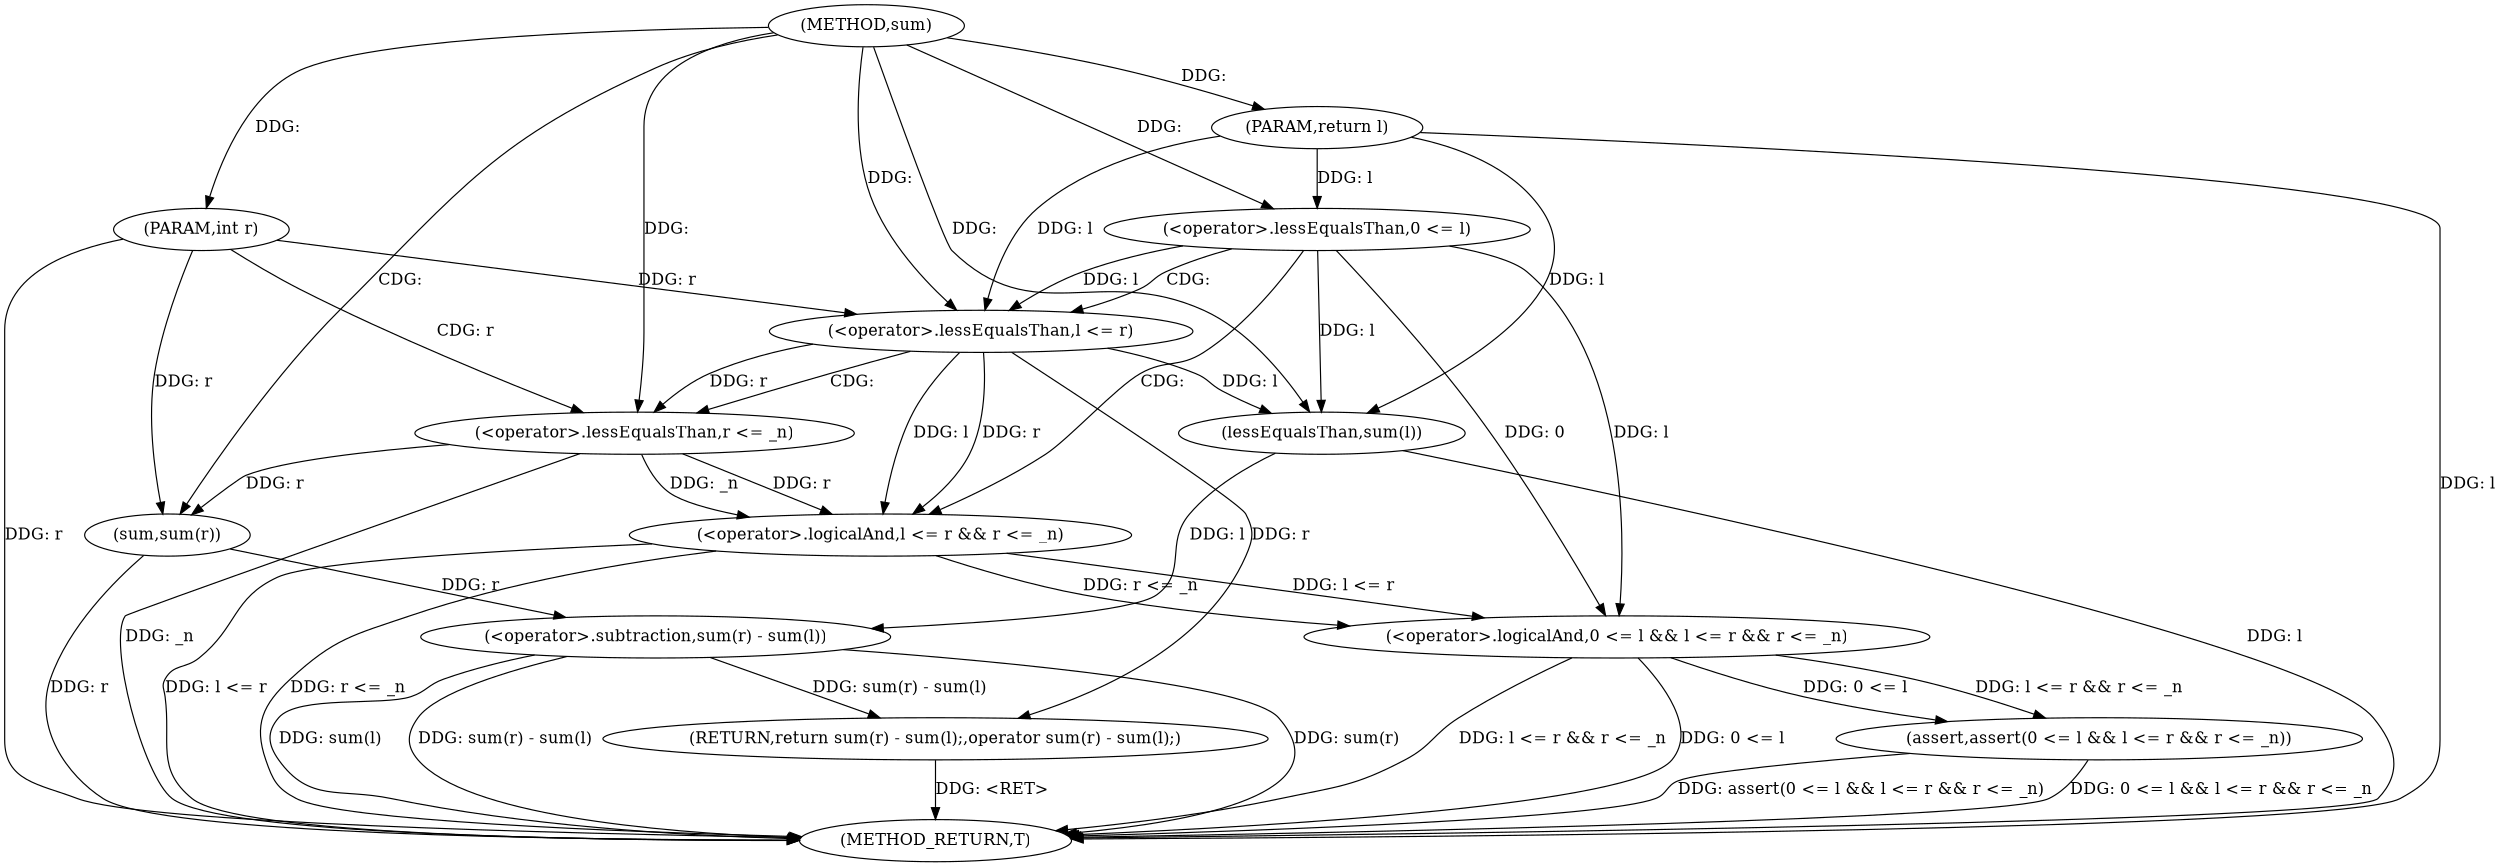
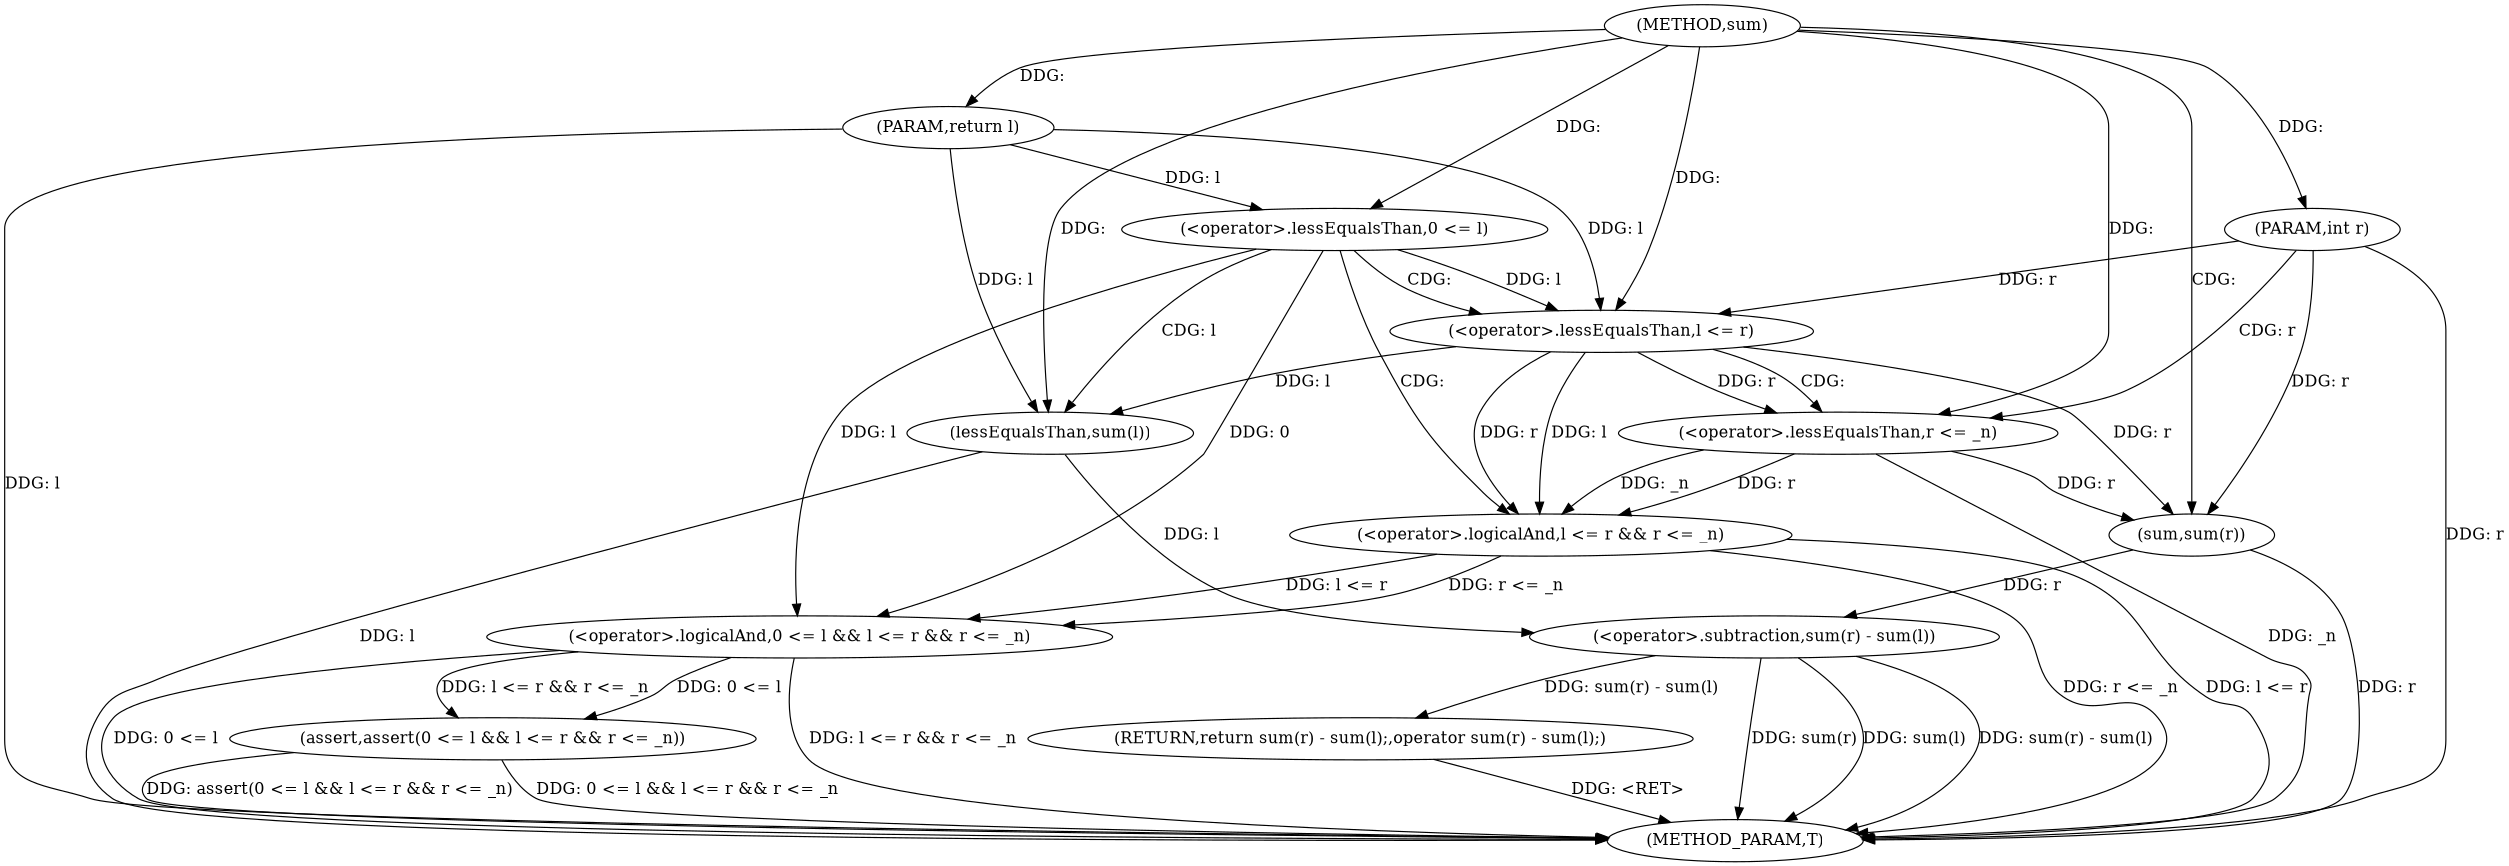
(1348, 331) -> (1189, 331)
(1252, 530) -> (1974, 383)
(935, 841) -> (1735, 841)
